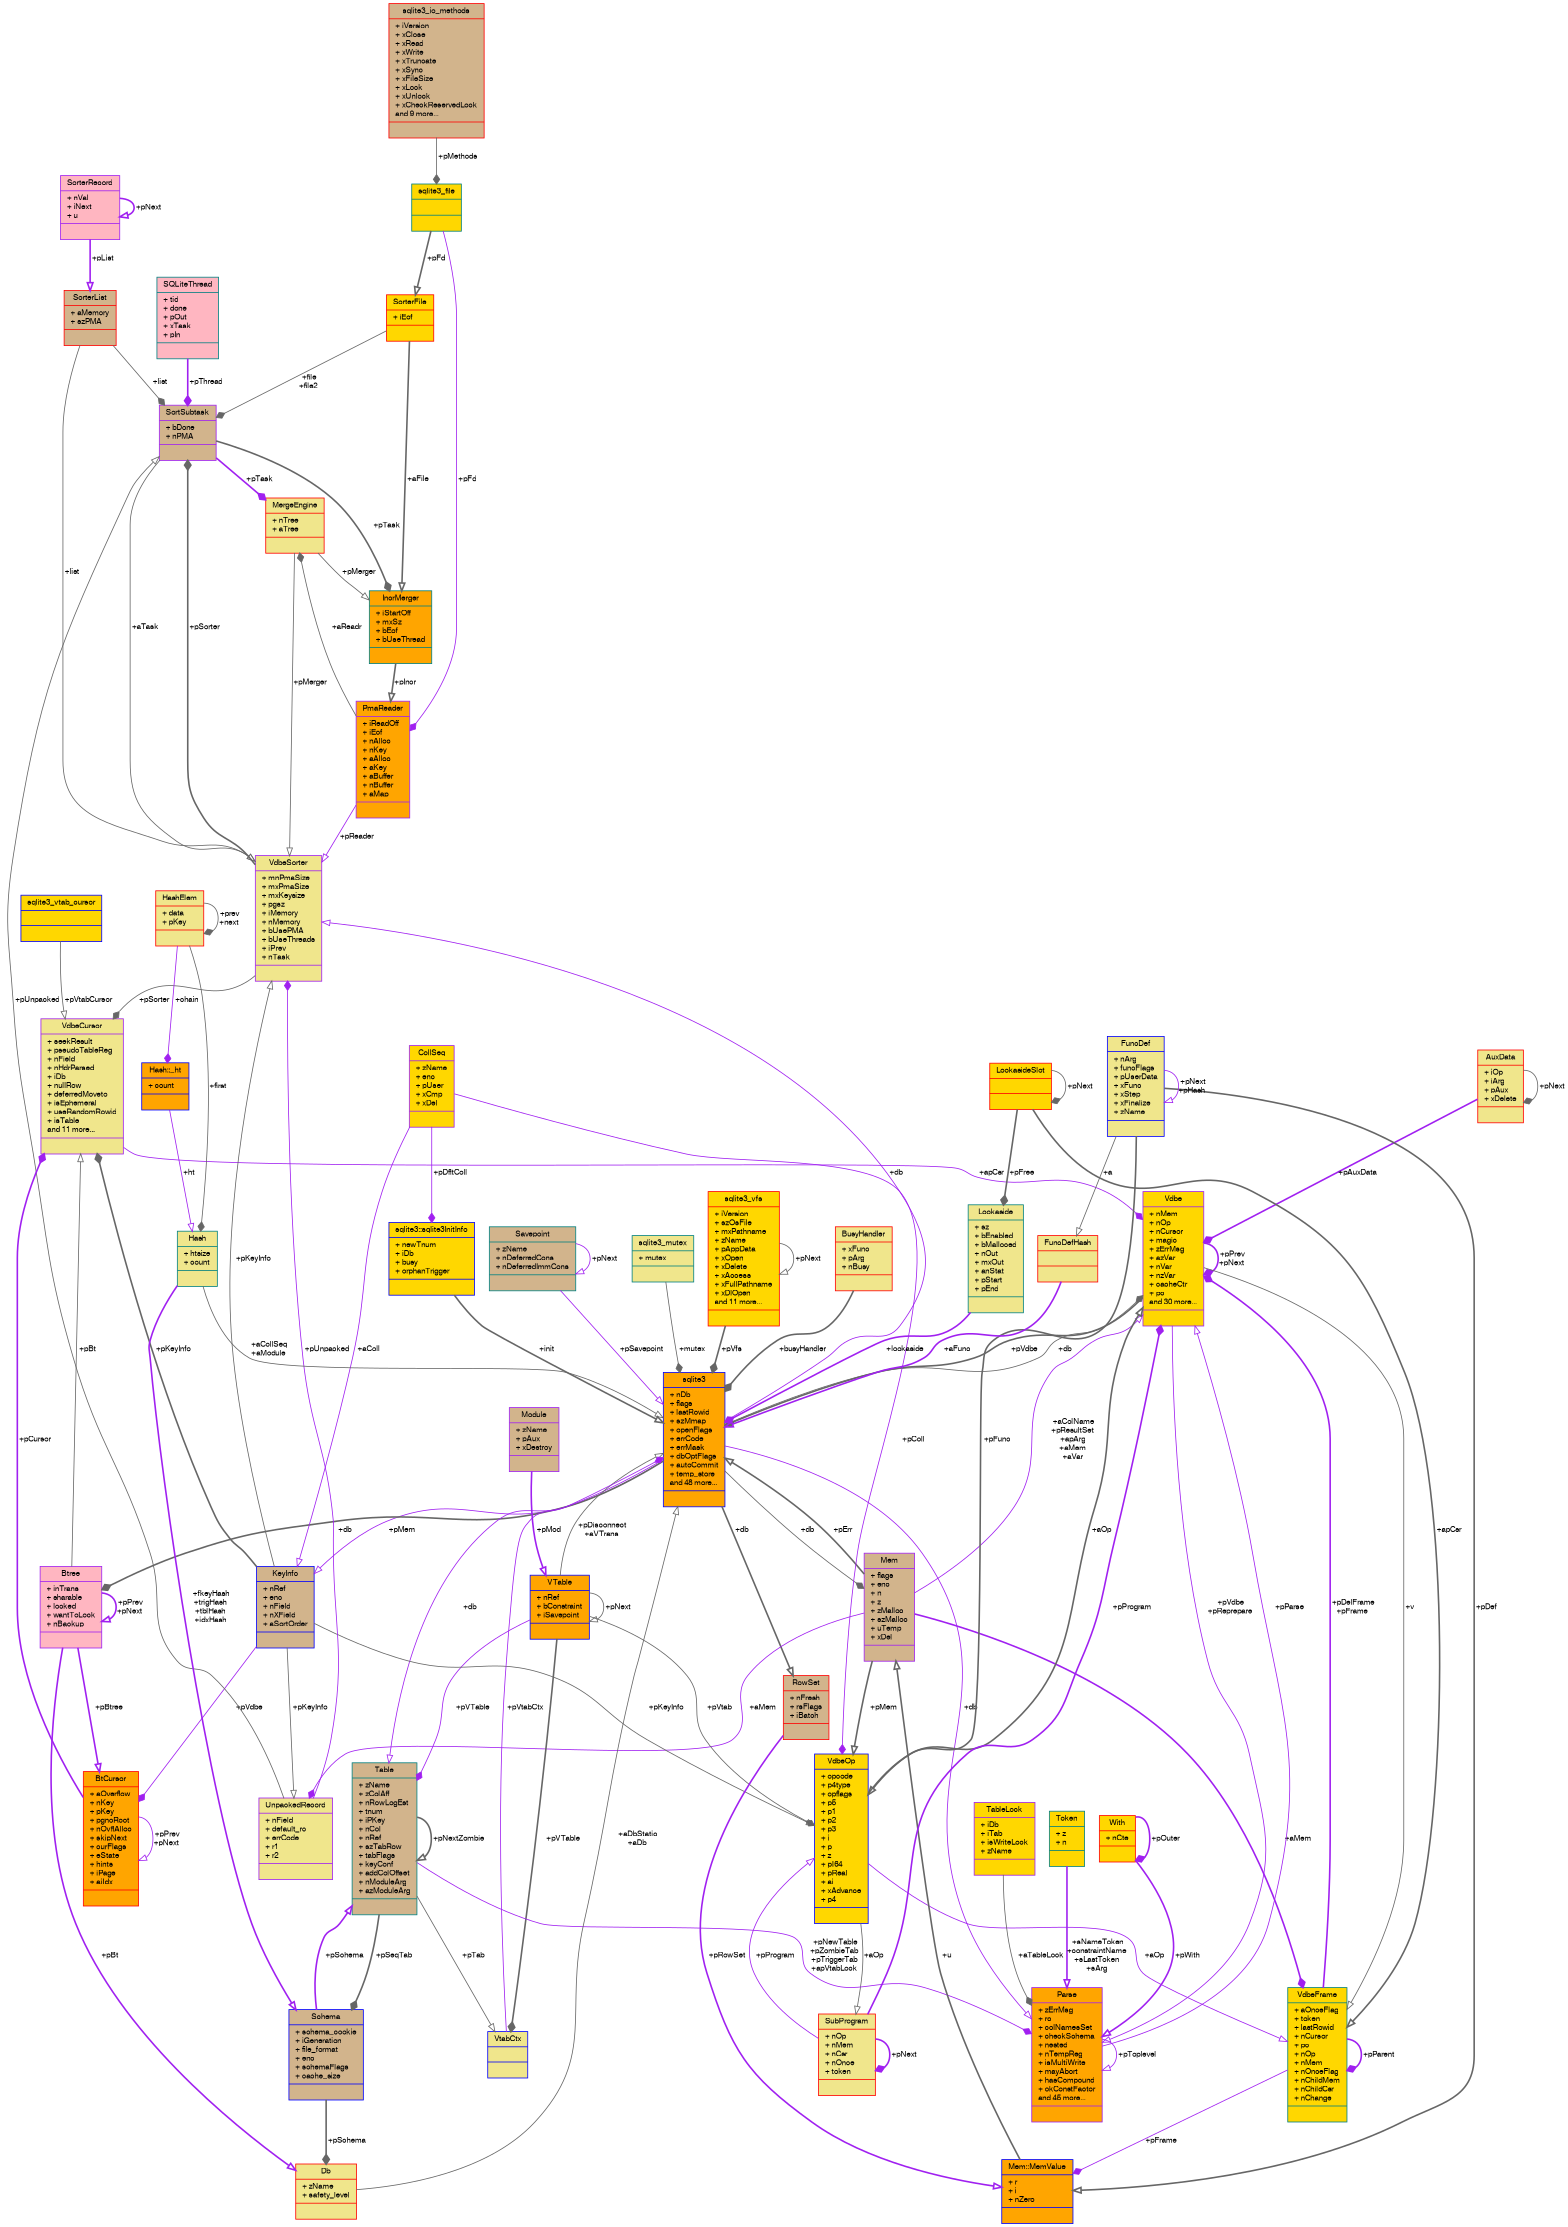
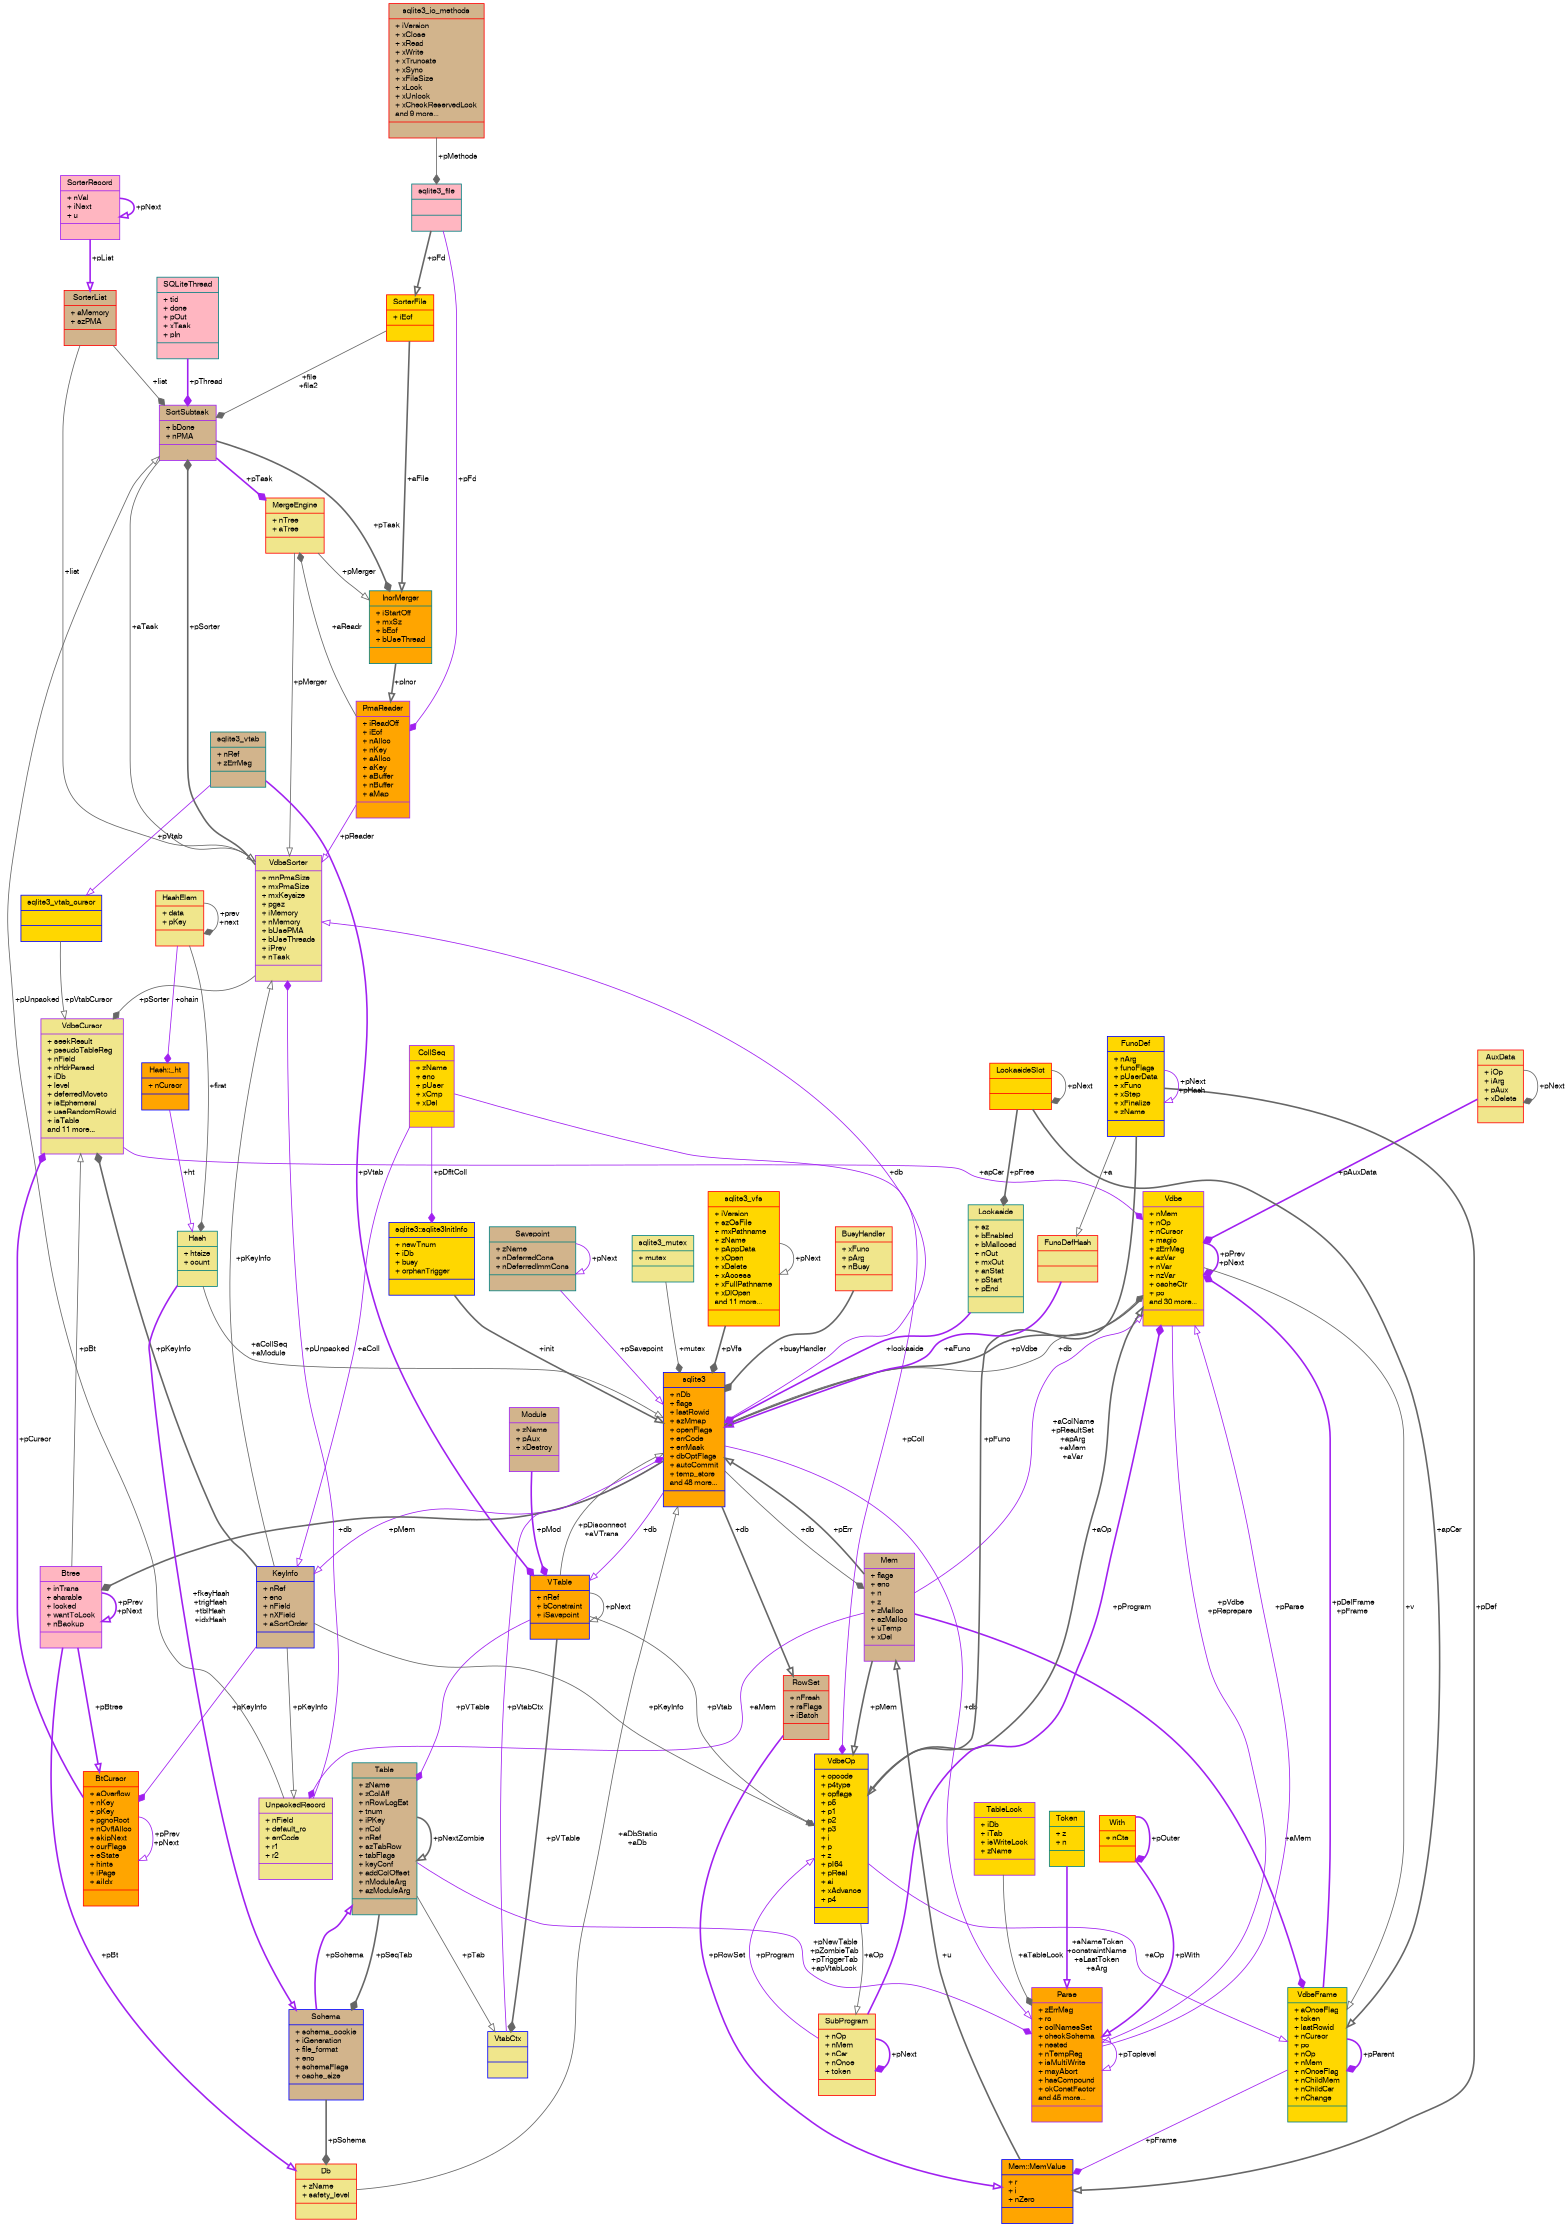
(437, 208) -> (437, 208)
none -> (238, 760)
(65, 1086) -> (59, 1086)
(161, 1086) -> (165, 1086)
(1136, 1086) -> (1136, 1086)
(533, 1525) -> (533, 1525)
(467, 1550) -> (632, 1536)
(249, 1708) -> (249, 1708)
